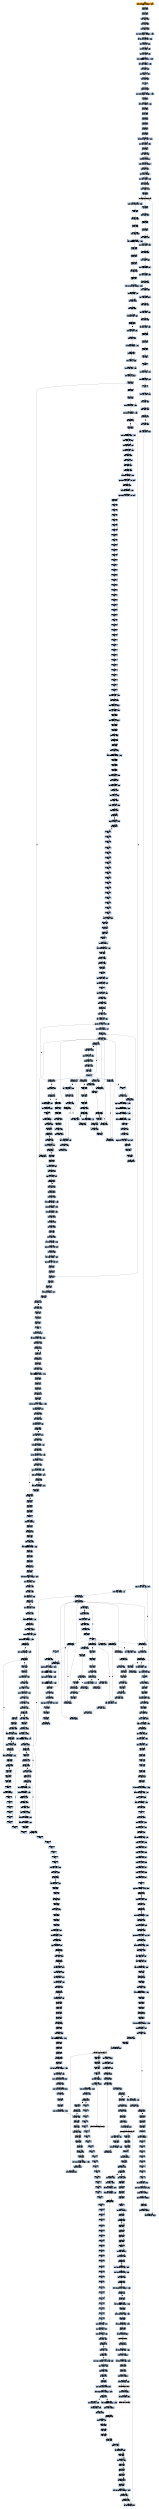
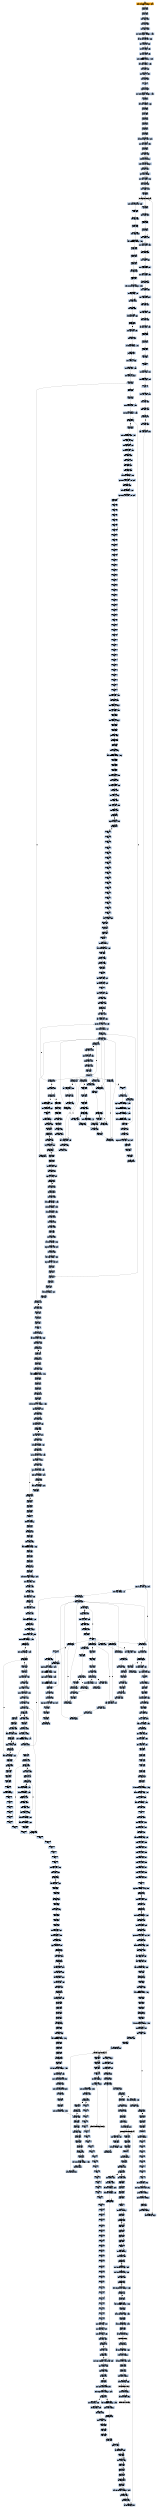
(26, 1750) -> none
